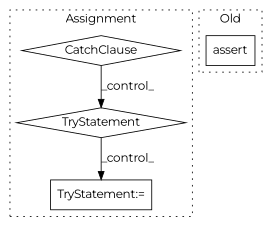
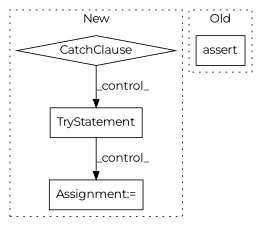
(101, 19) -> (96, 19)
(101, 123) -> (96, 123)
(101, 195) -> (96, 195)
